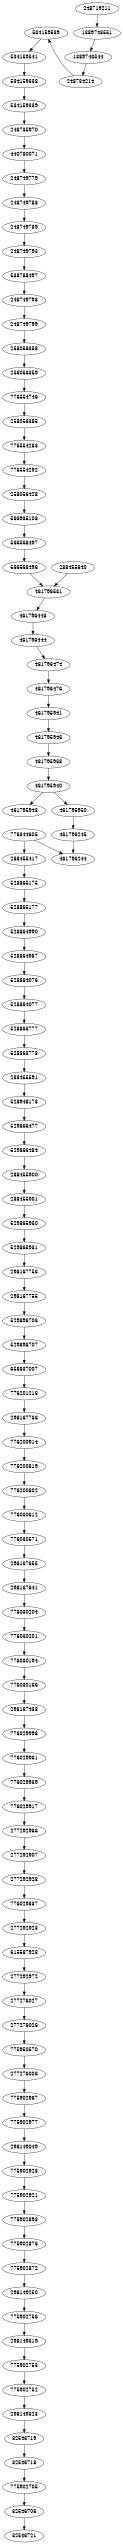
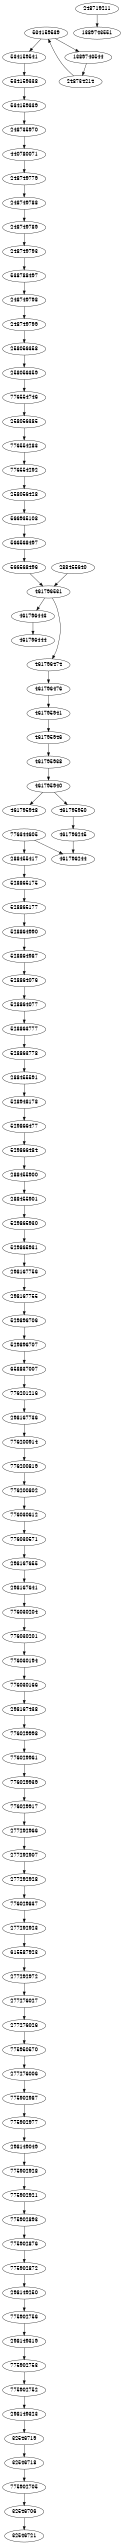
(93, 44) -> (66, 44)
(40, 651) -> (60, 627)
